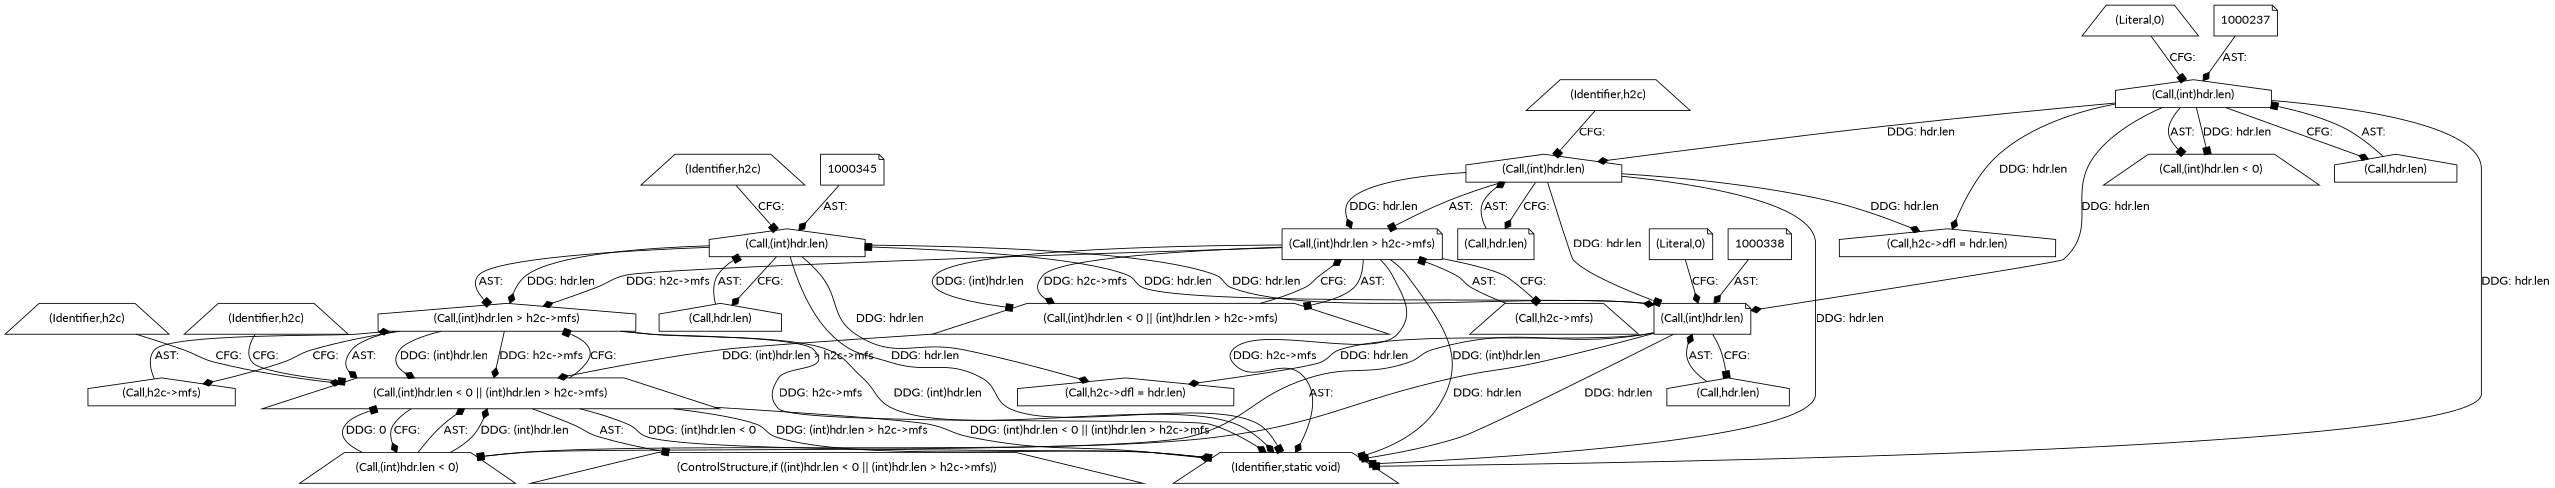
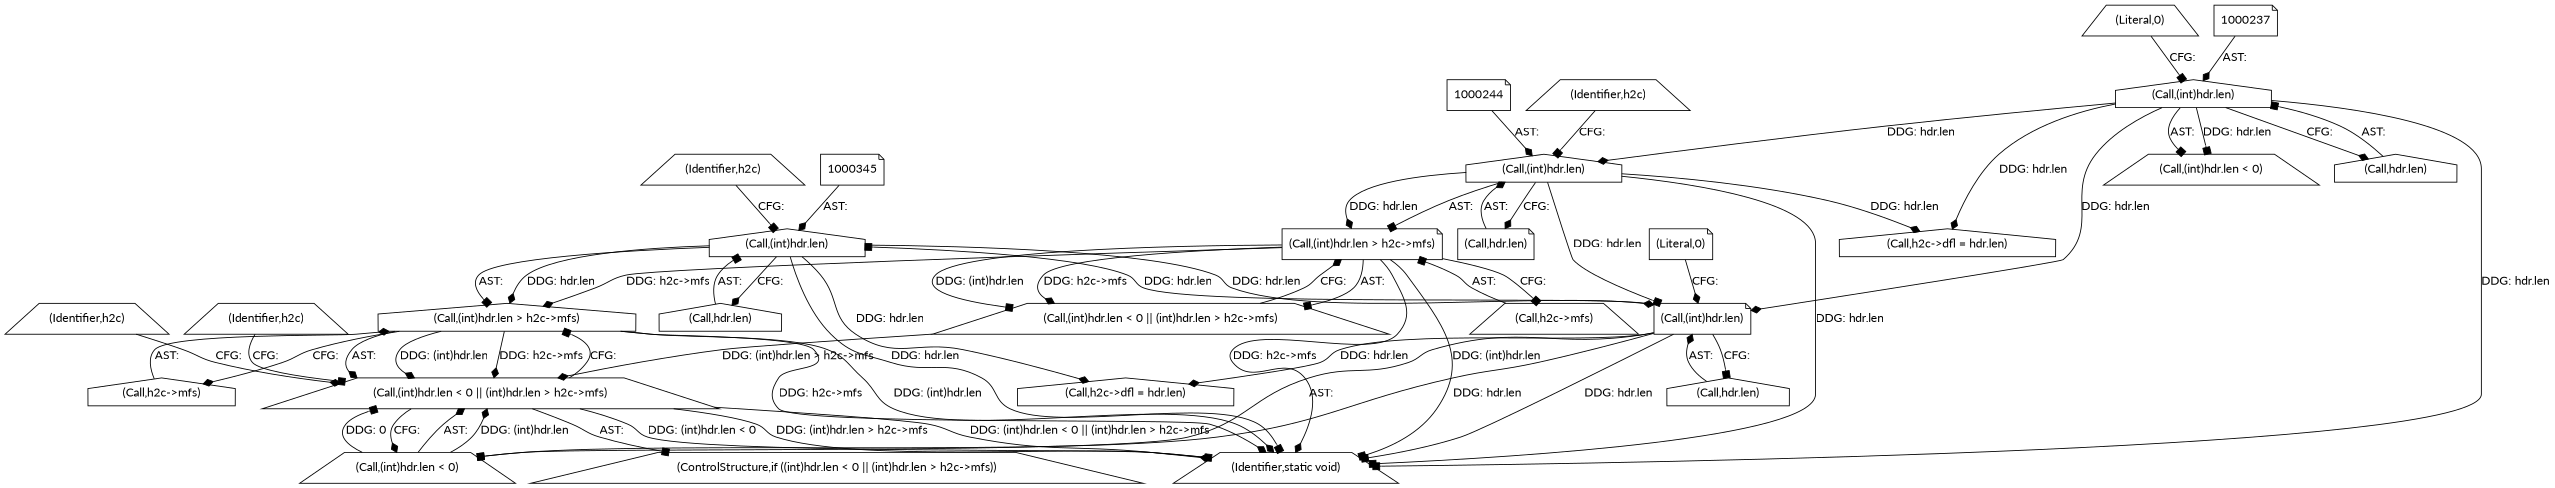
none -> (1479, 95)
(1760, 244) -> none
